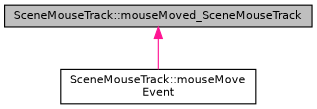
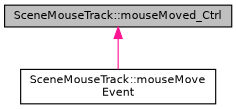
(158, 16) -> (118, 16)
